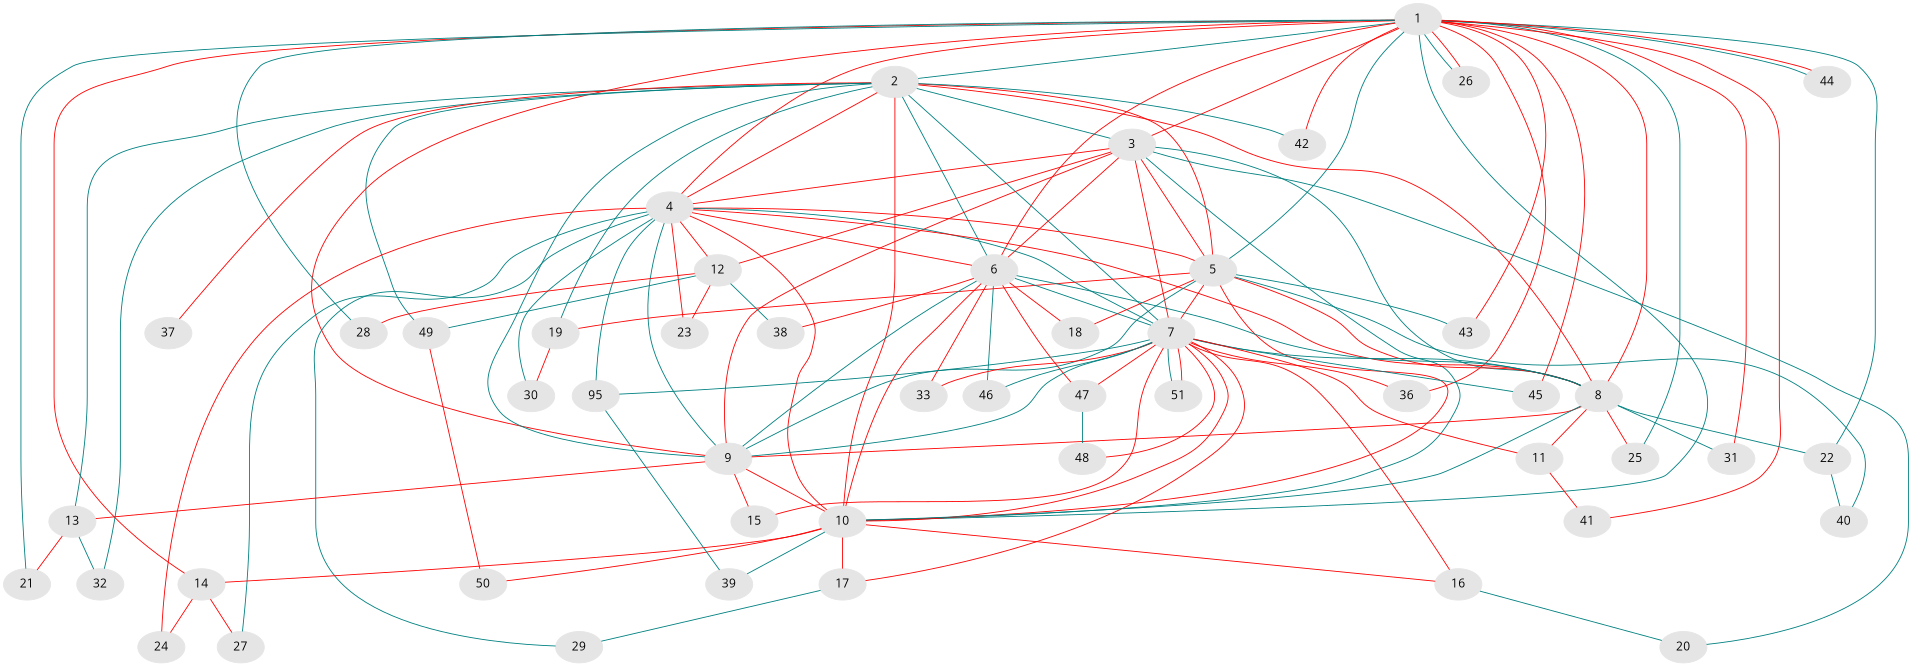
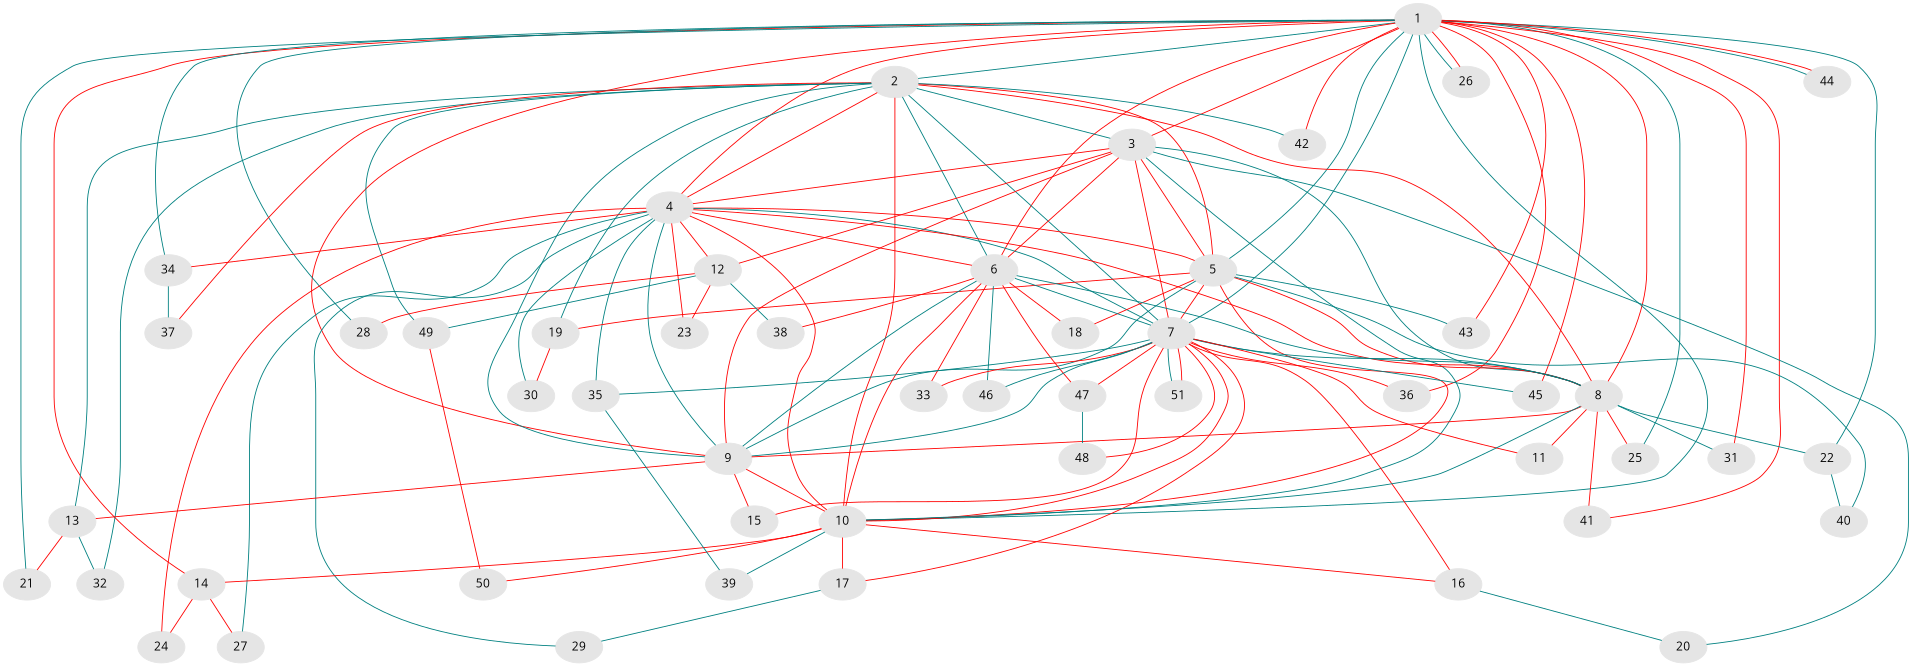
none -> (1328, 200)
none -> (168, 270)
(596, 396) -> (596, 396)
(1560, 486) -> (1593, 459)
